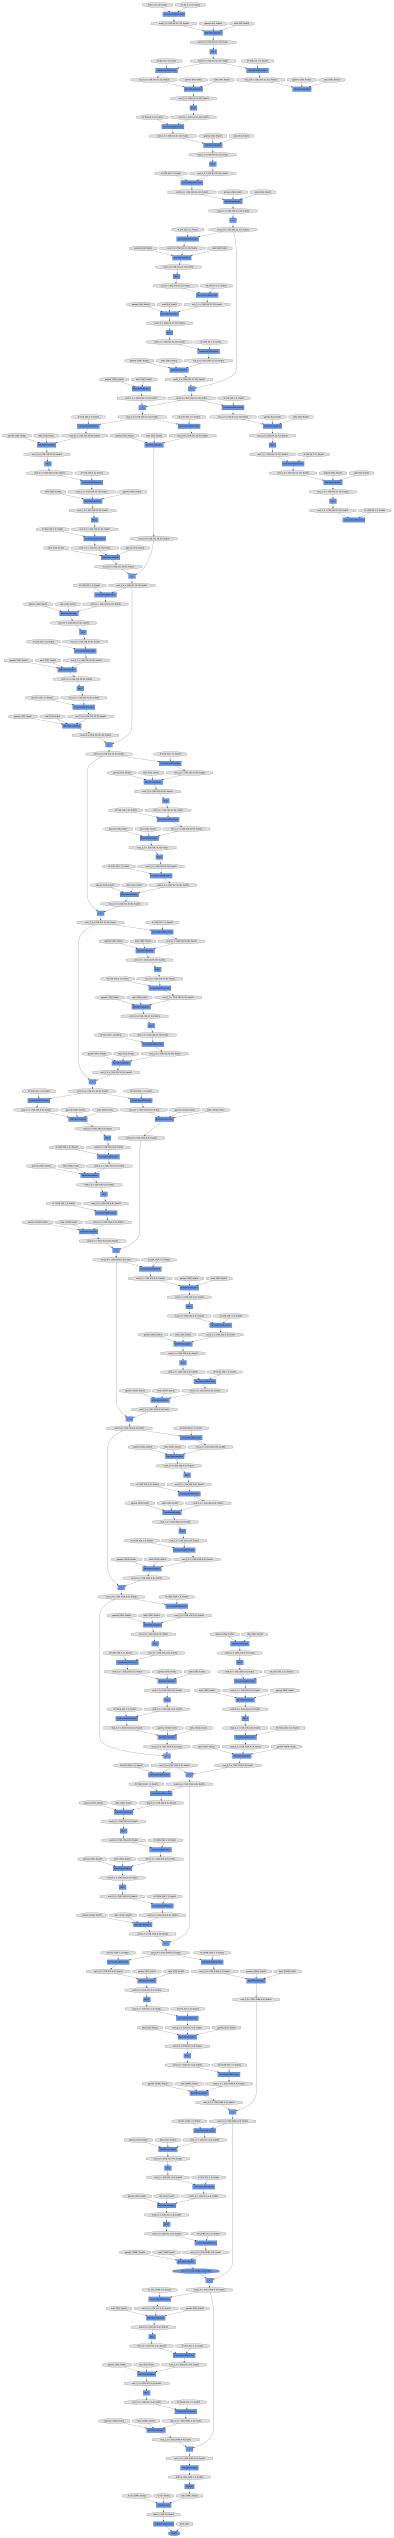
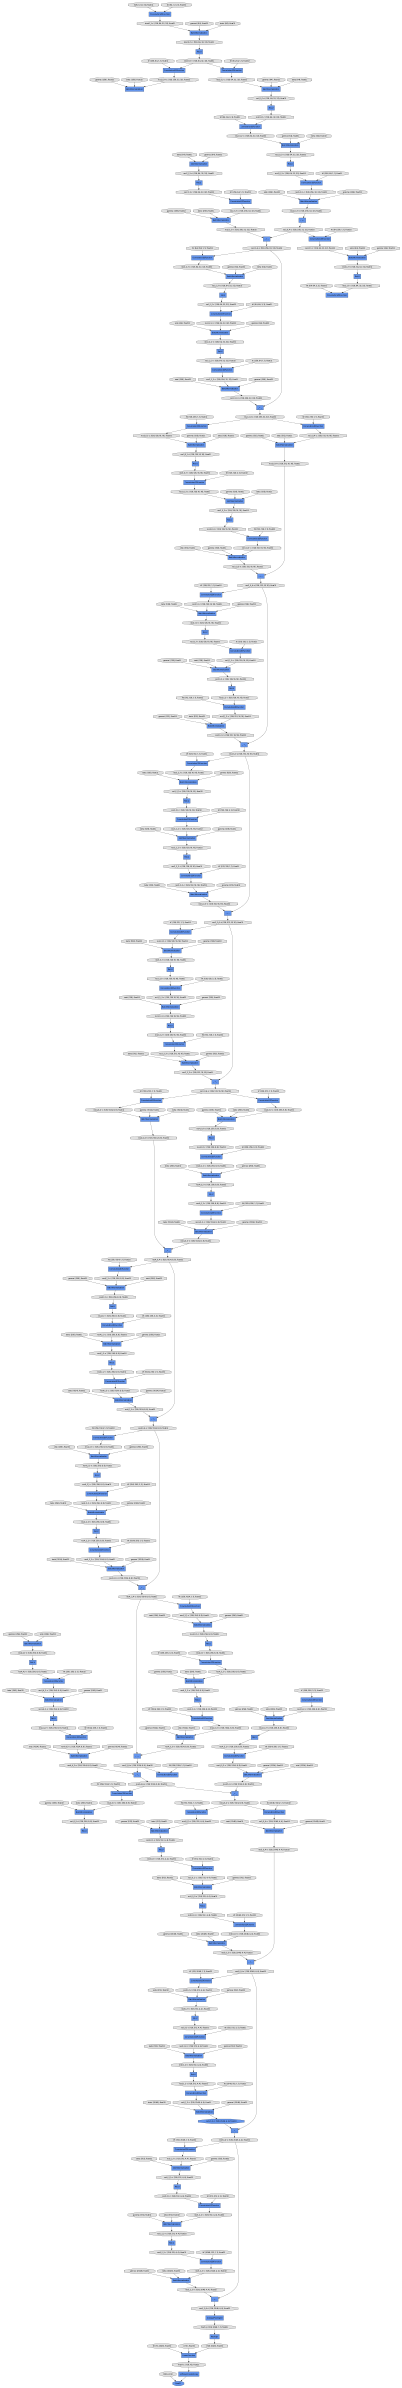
(207, 305) -> none
none -> (222, 379)
(124, 1840) -> none
